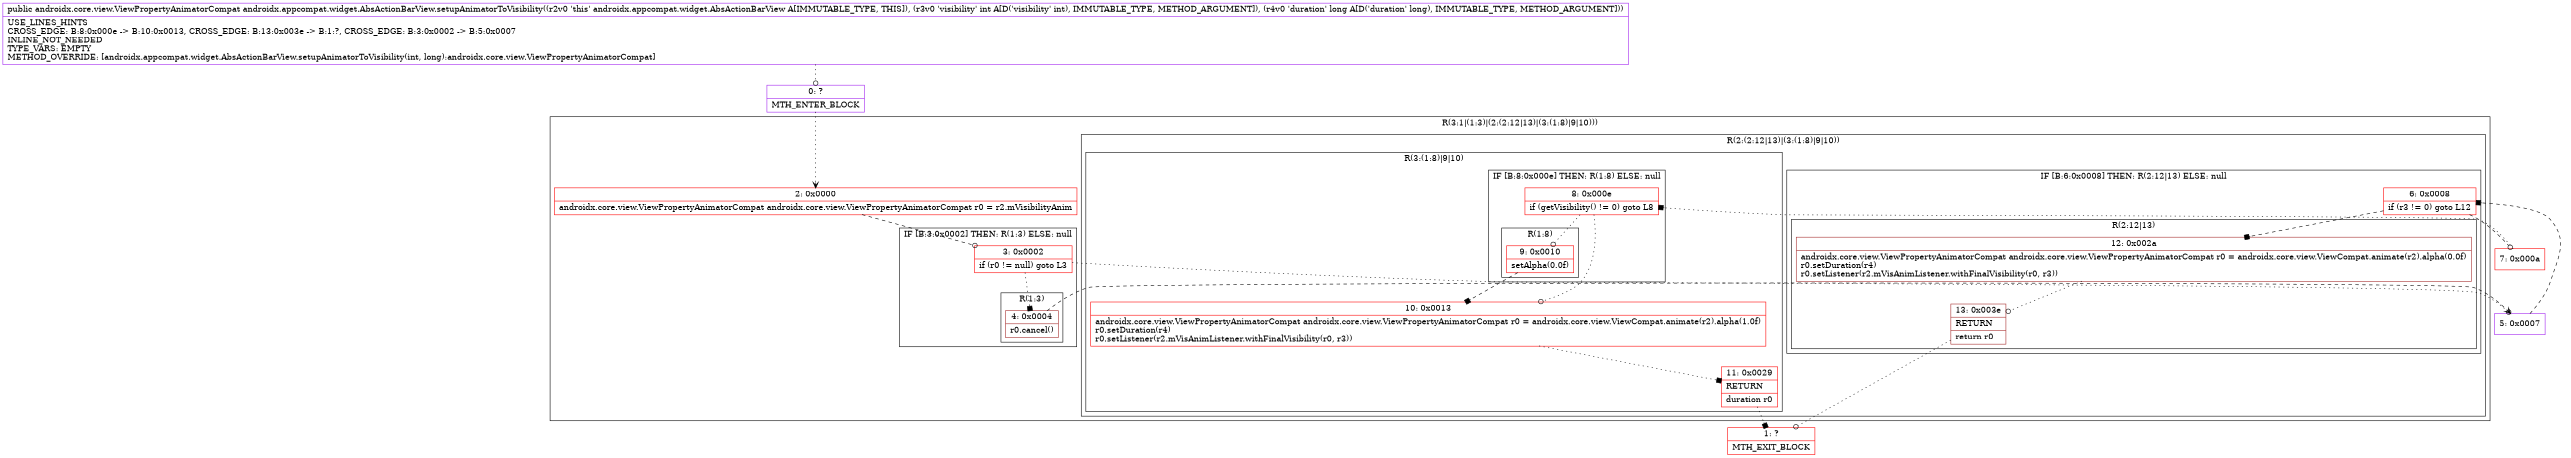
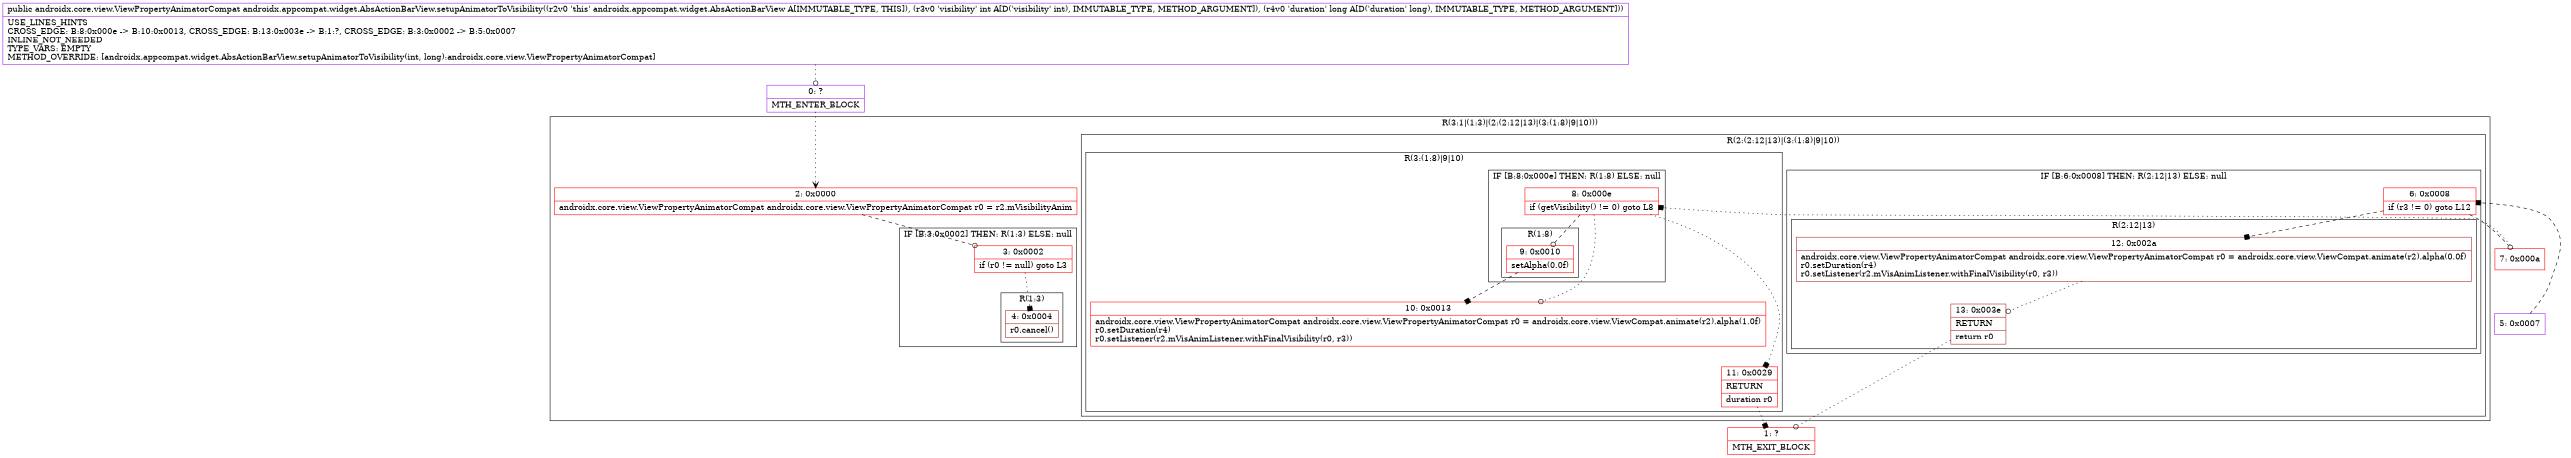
(1564, 232) -> (1564, 232)
(1432, 280) -> none
(1446, 284) -> none
(1627, 363) -> (1747, 264)
